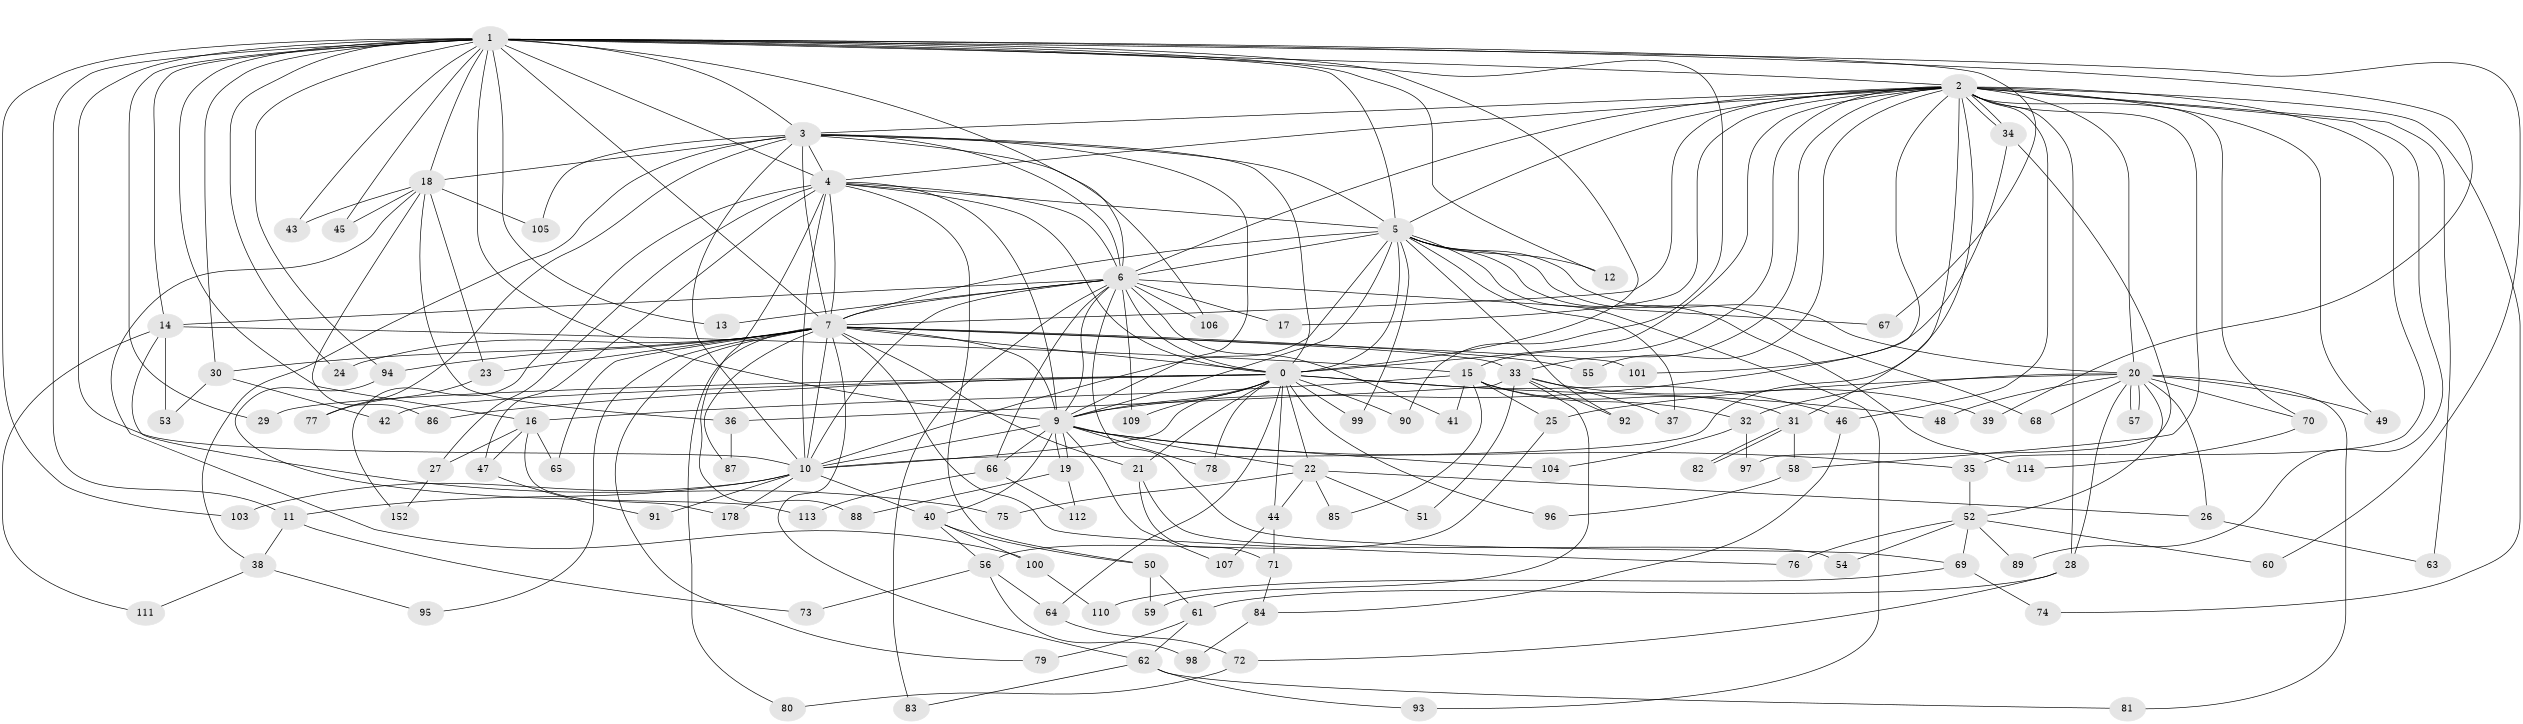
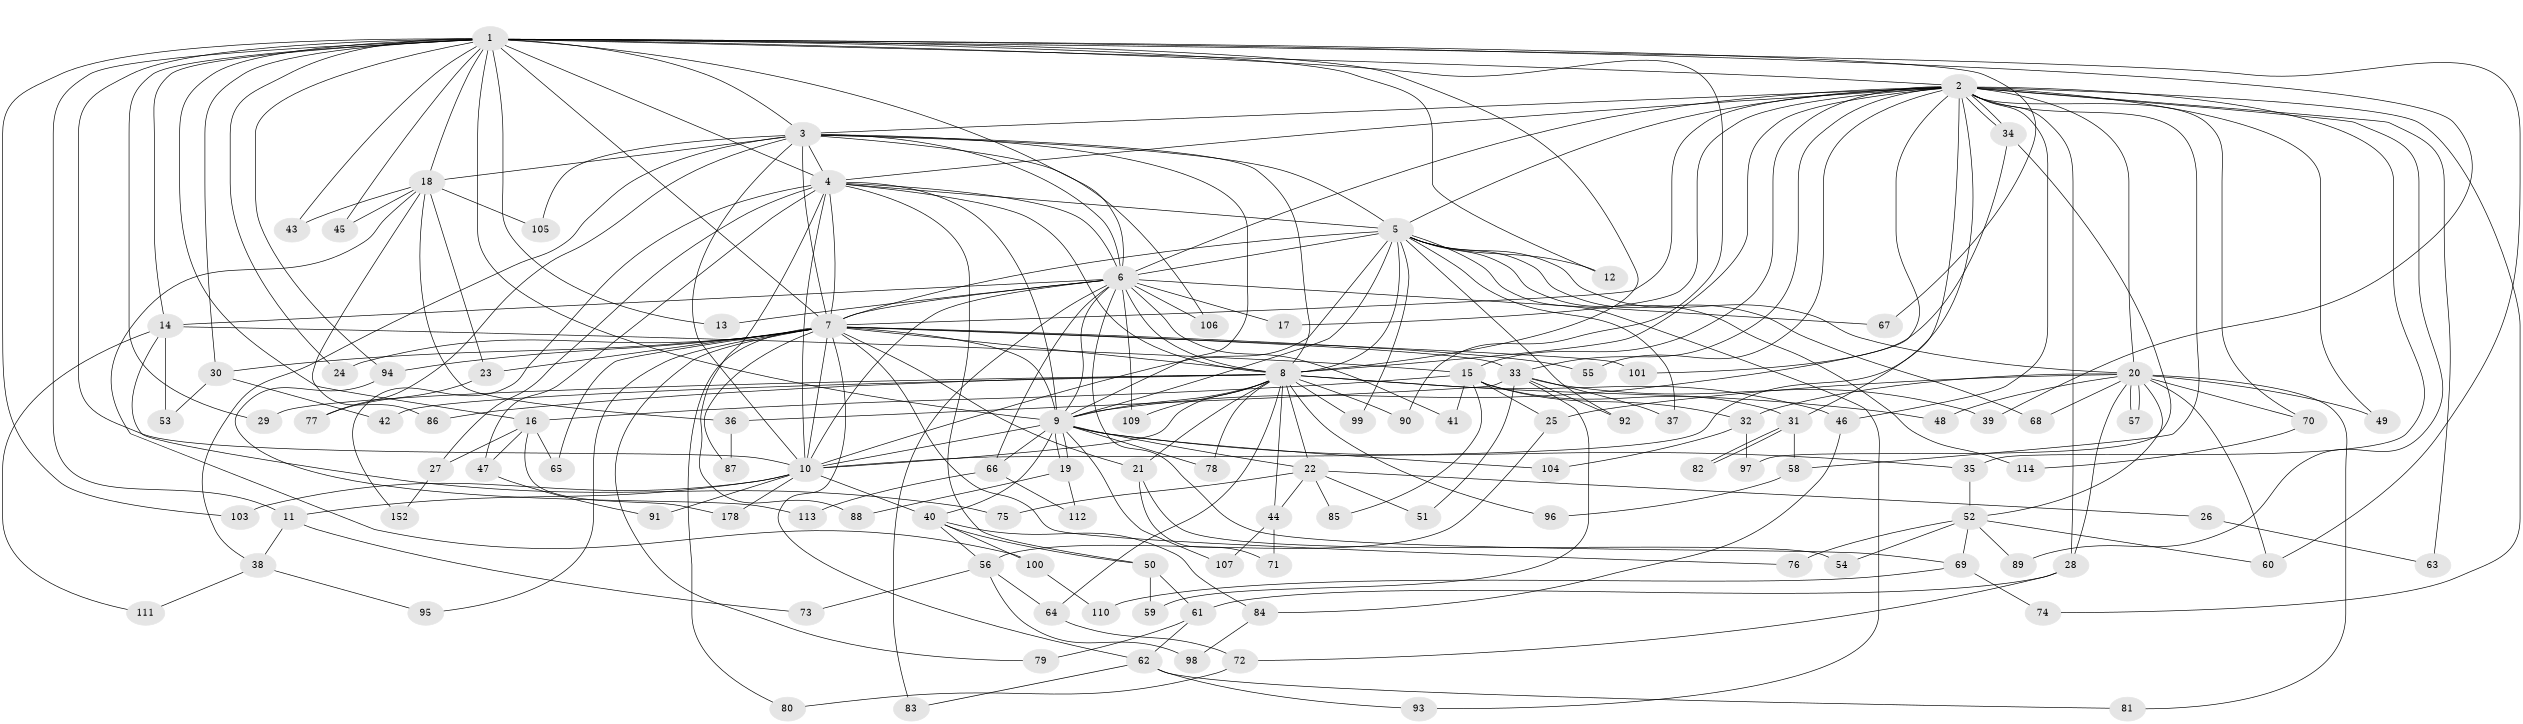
(1002, 50) -> none
(1283, 374) -> (1283, 374)
(2193, 435) -> (2229, 458)
(1266, 594) -> (1050, 534)
